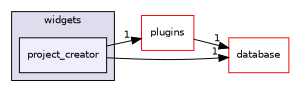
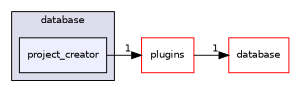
(63, 21) -> (63, 21)
(163, 60) -> none
